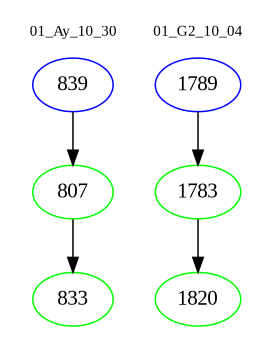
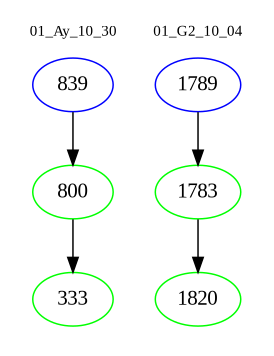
(73, 192) -> (73, 192)
(73, 299) -> (73, 299)
